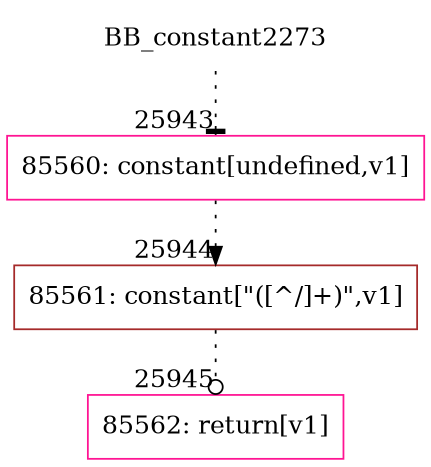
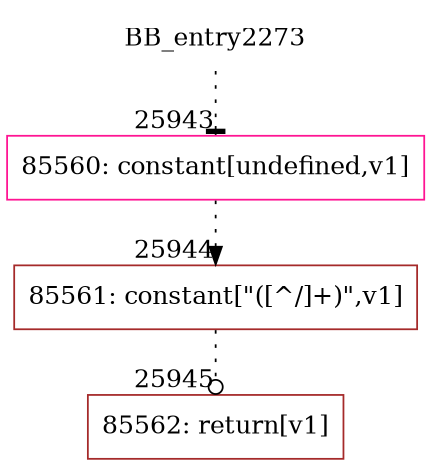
(216, 39) -> (216, 39)
(216, 427) -> (216, 427)
